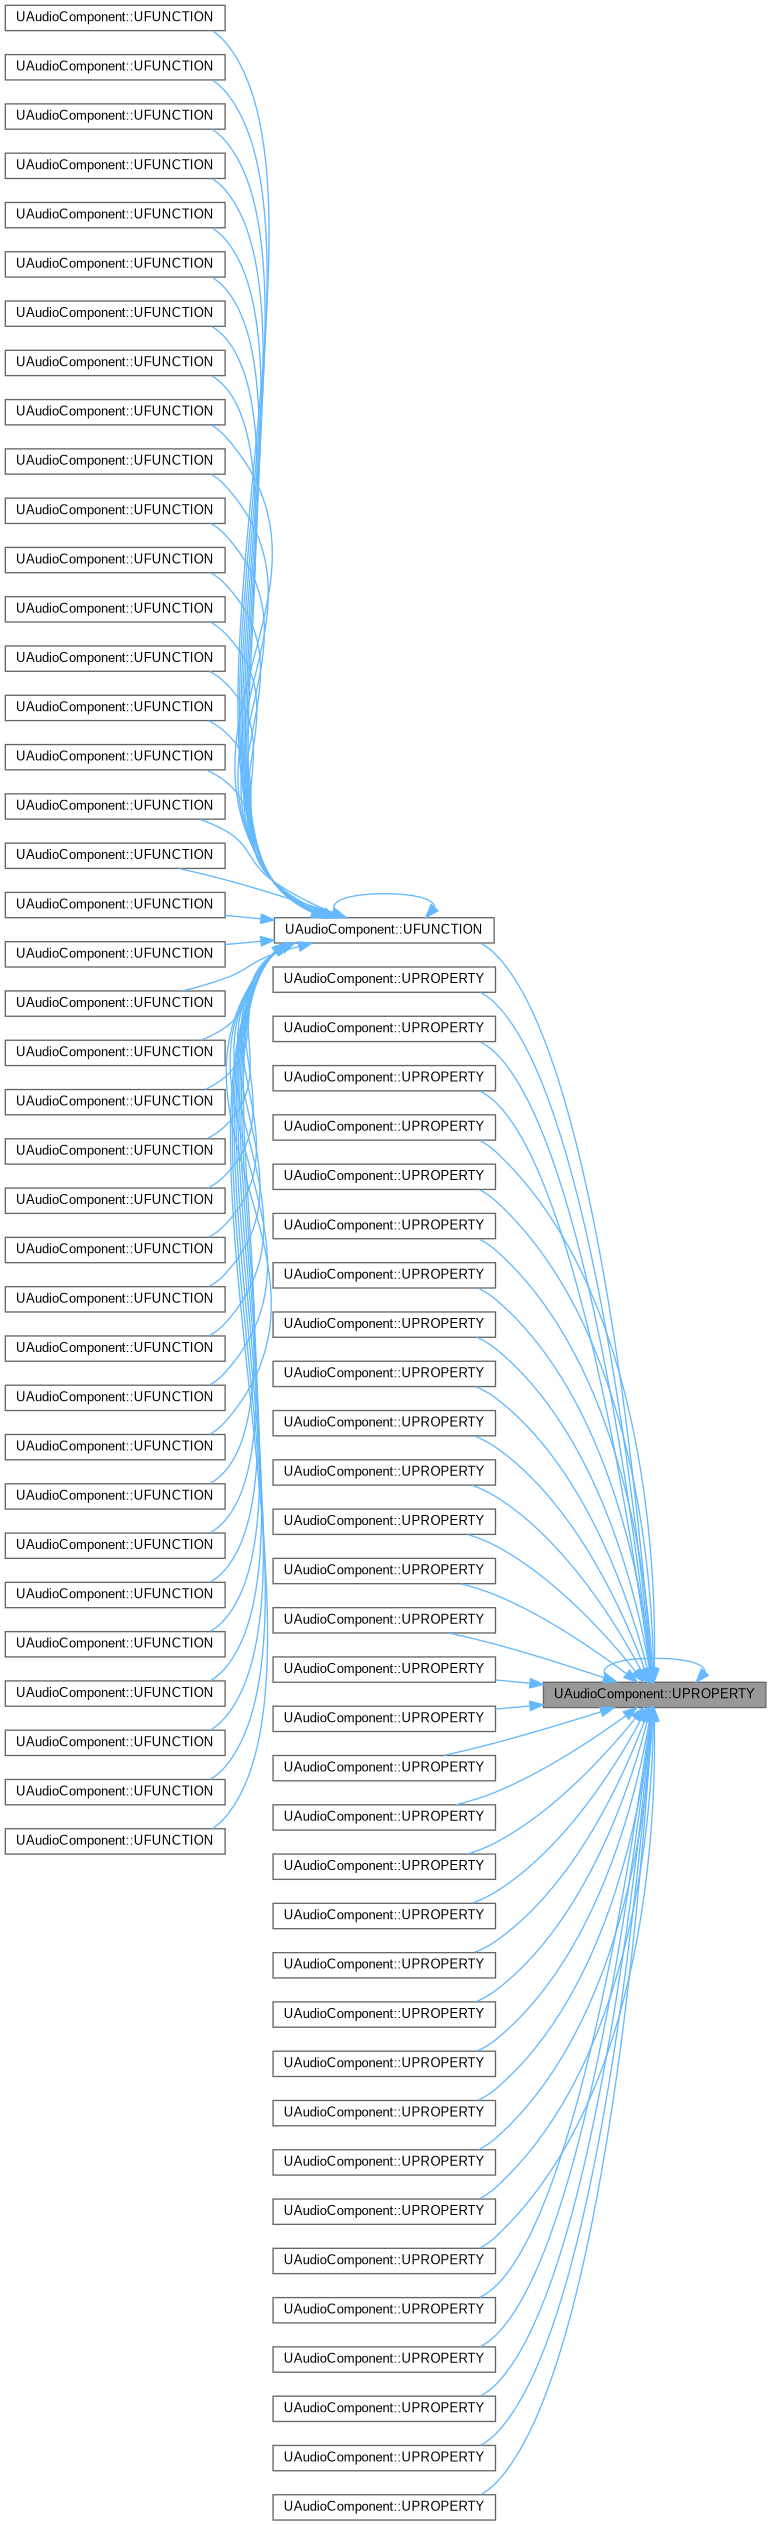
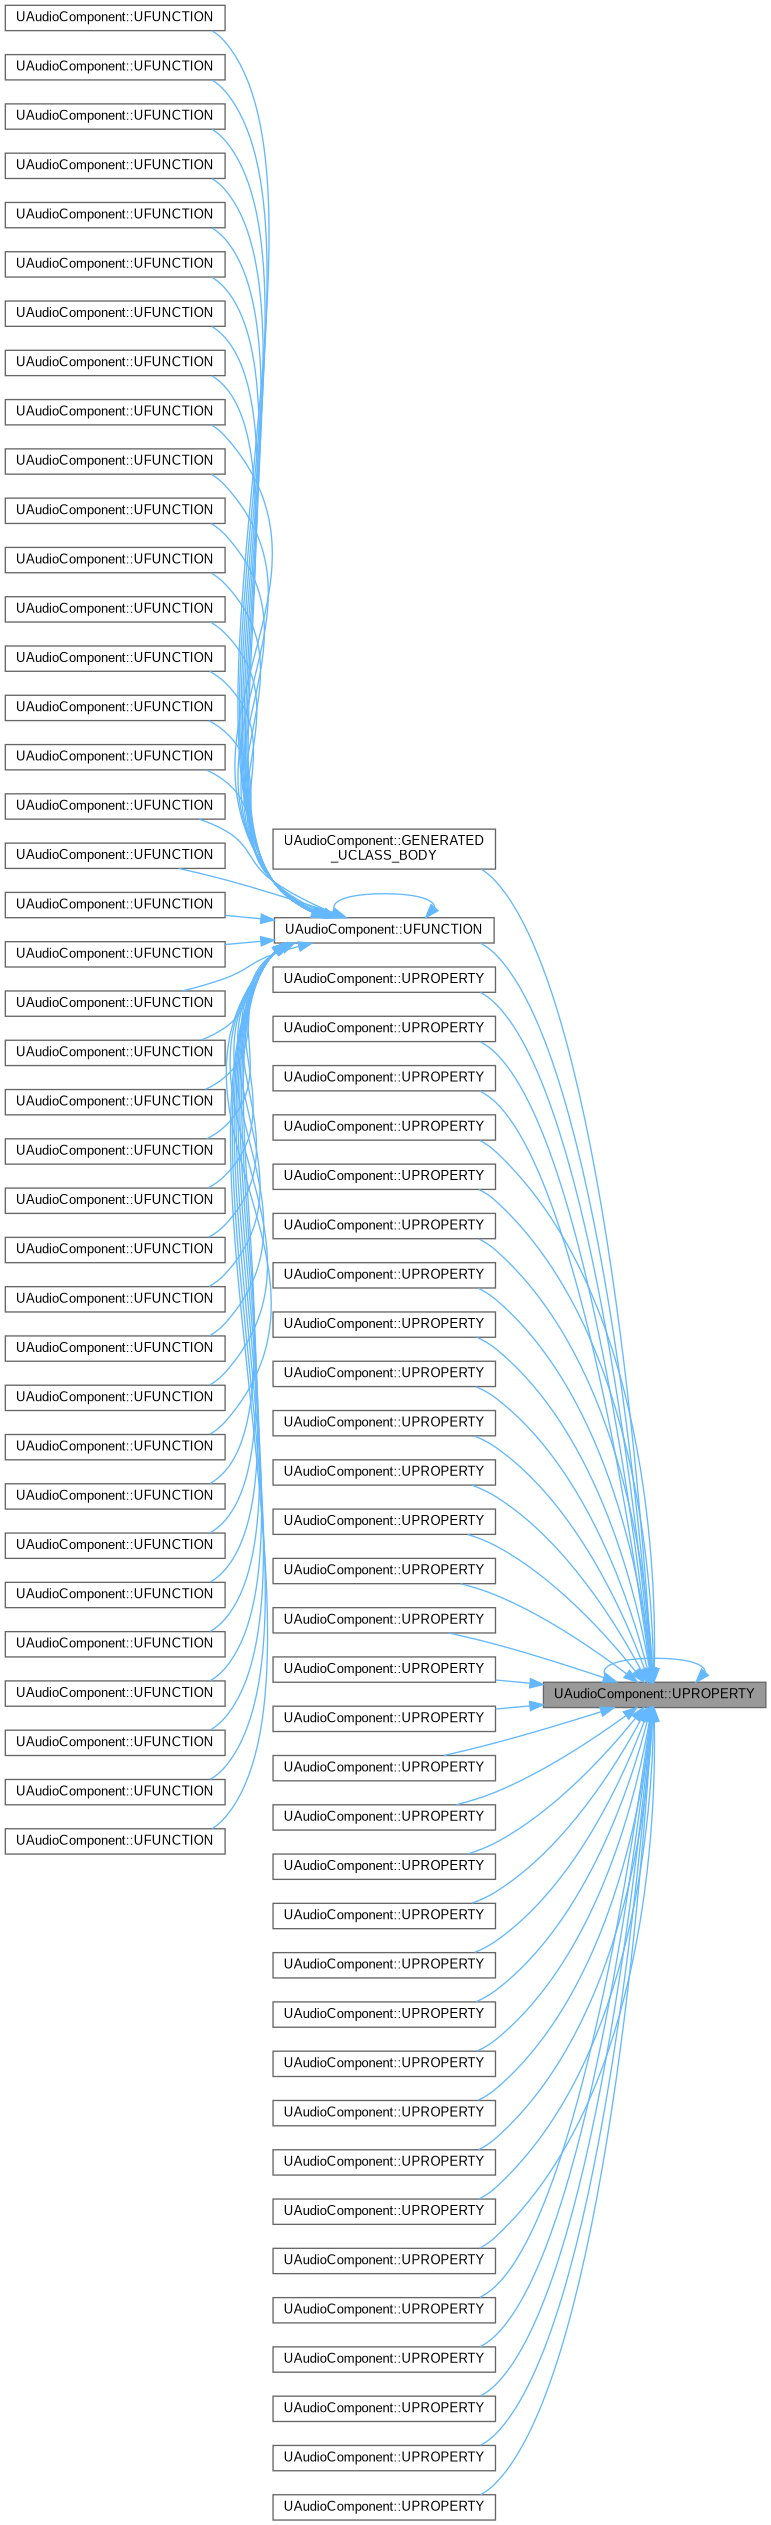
none -> (384, 849)
